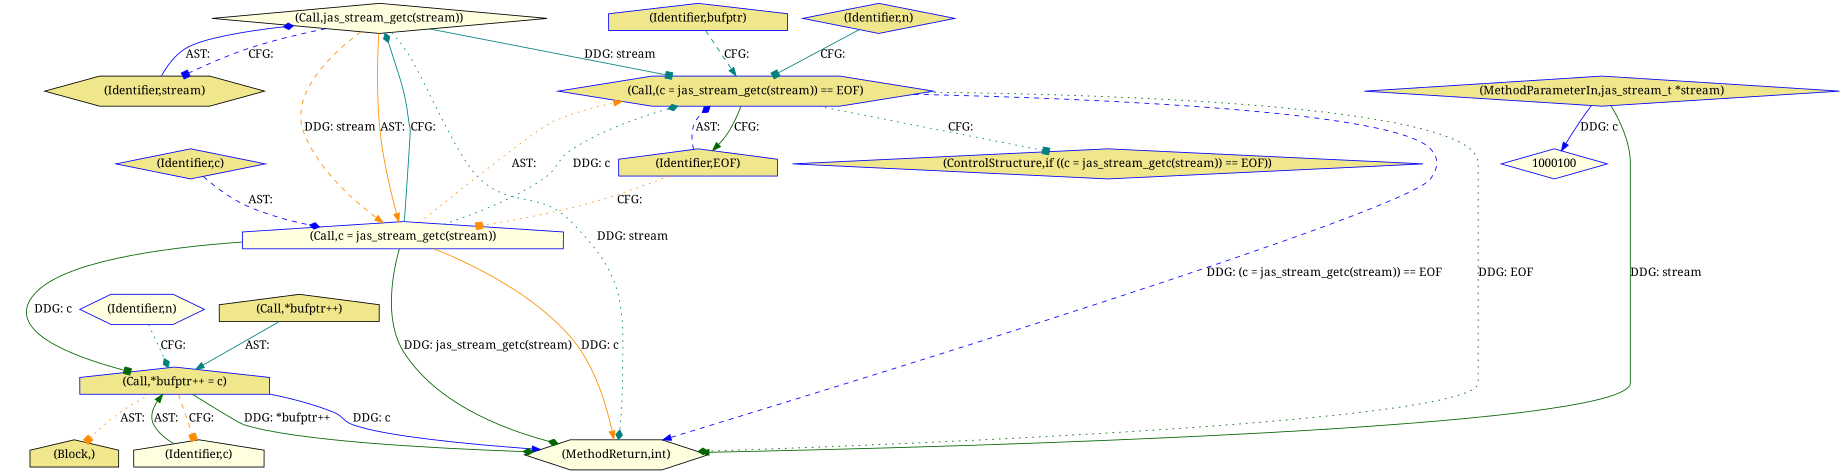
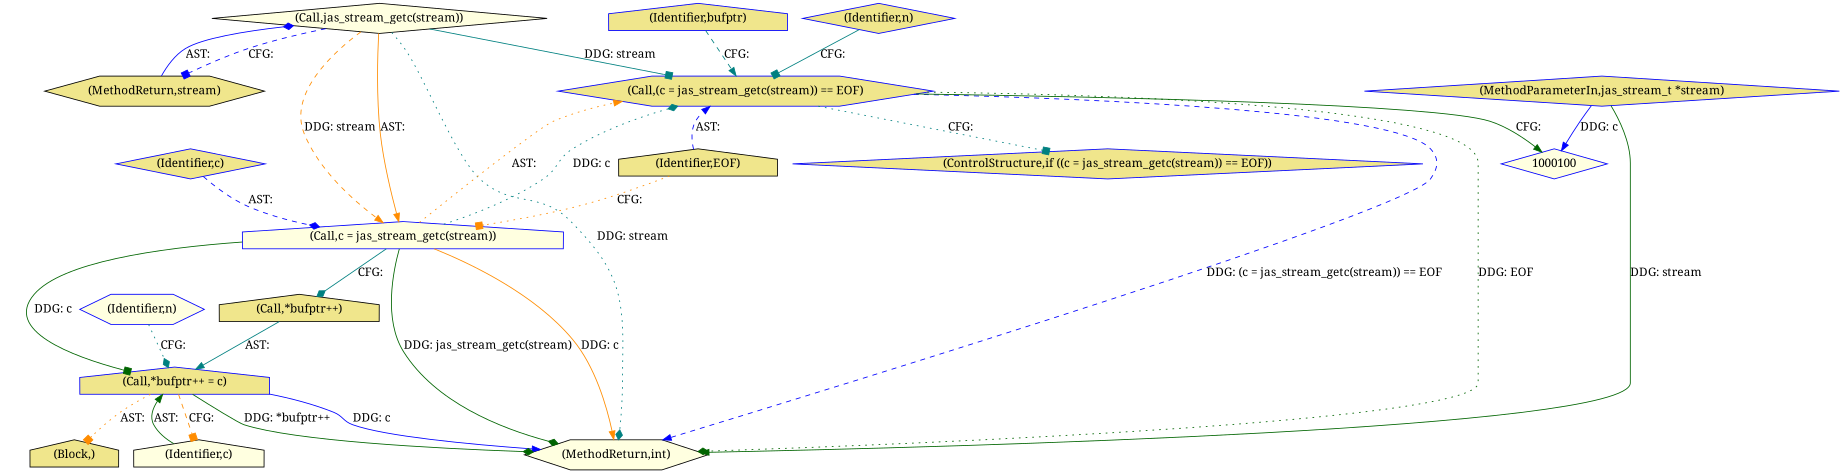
(155, 91) -> (155, 91)
(732, 126) -> (1308, 105)
(693, 130) -> (693, 130)
(410, 131) -> (356, 270)
(698, 164) -> (698, 164)
